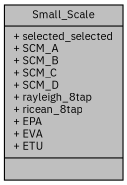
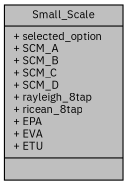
(64, 37) -> (58, 37)
